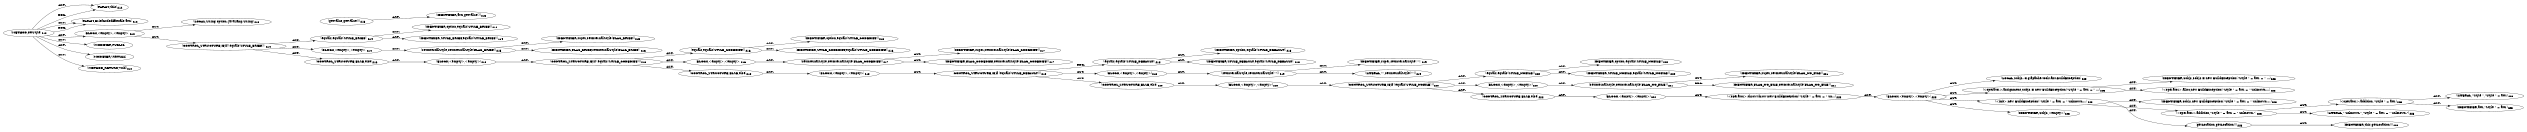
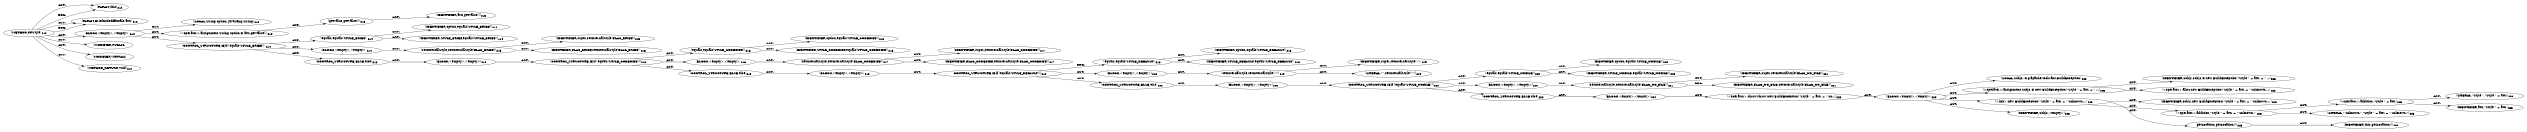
none -> (226, 34)
